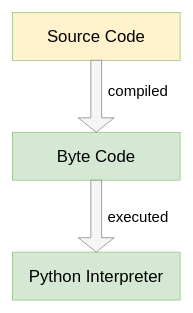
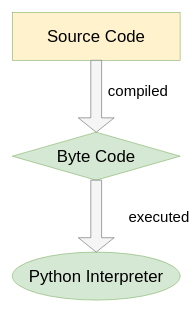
(96, 156) -> (96, 156)
(138, 216) -> (159, 216)
(96, 276) -> (96, 276)
